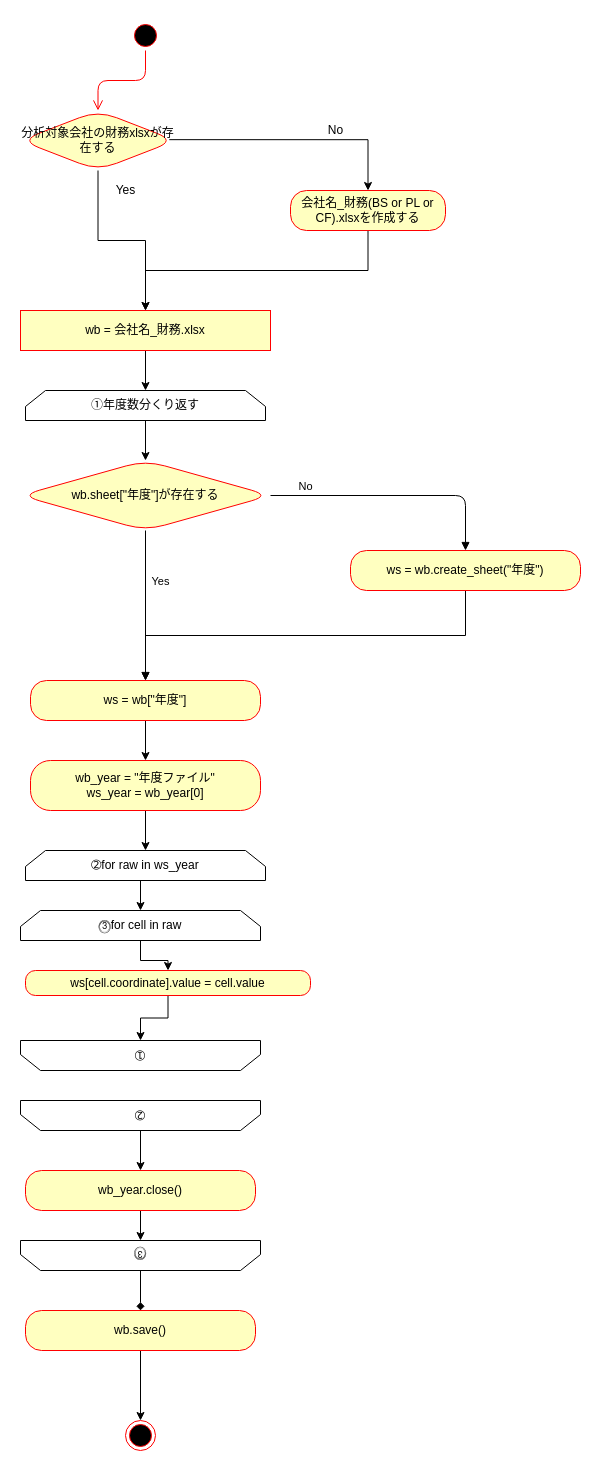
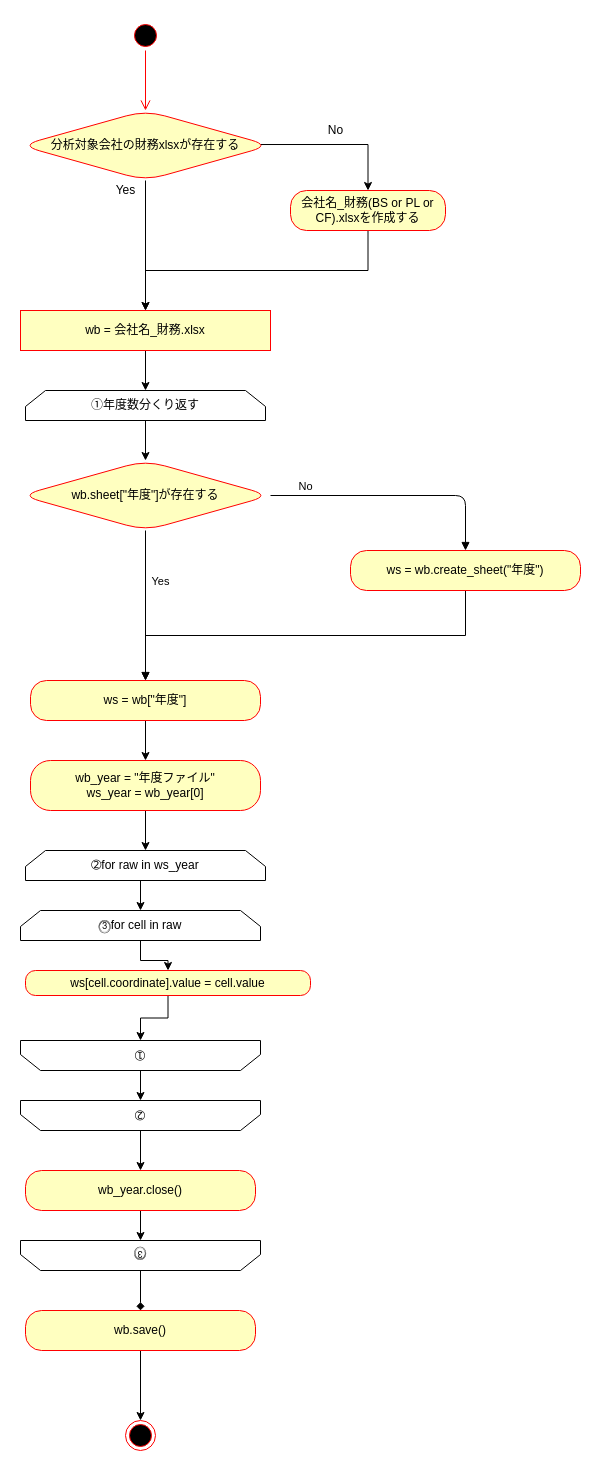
(98, 141) -> (146, 146)
none -> (141, 1082)
